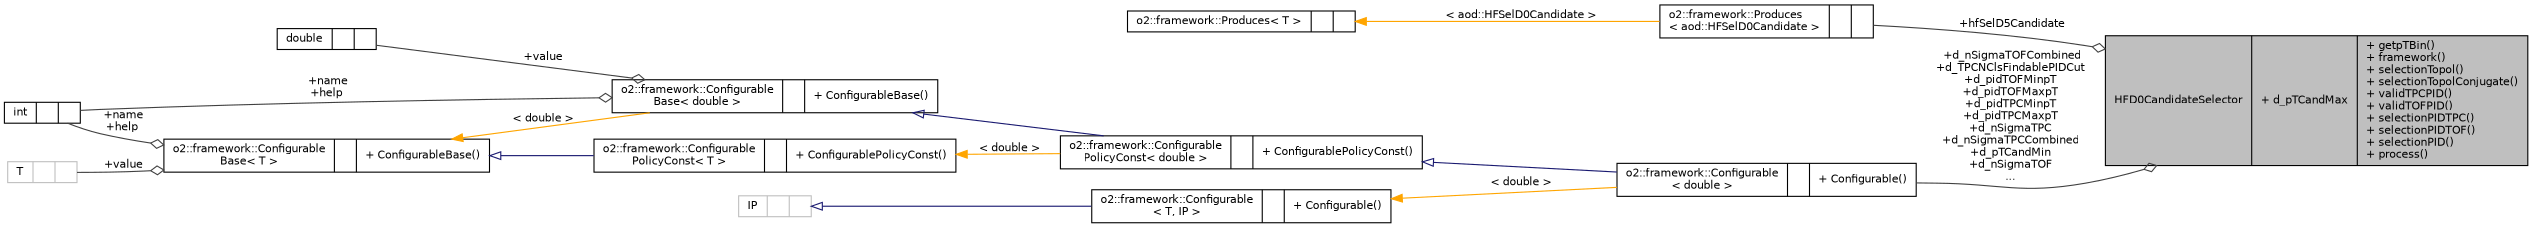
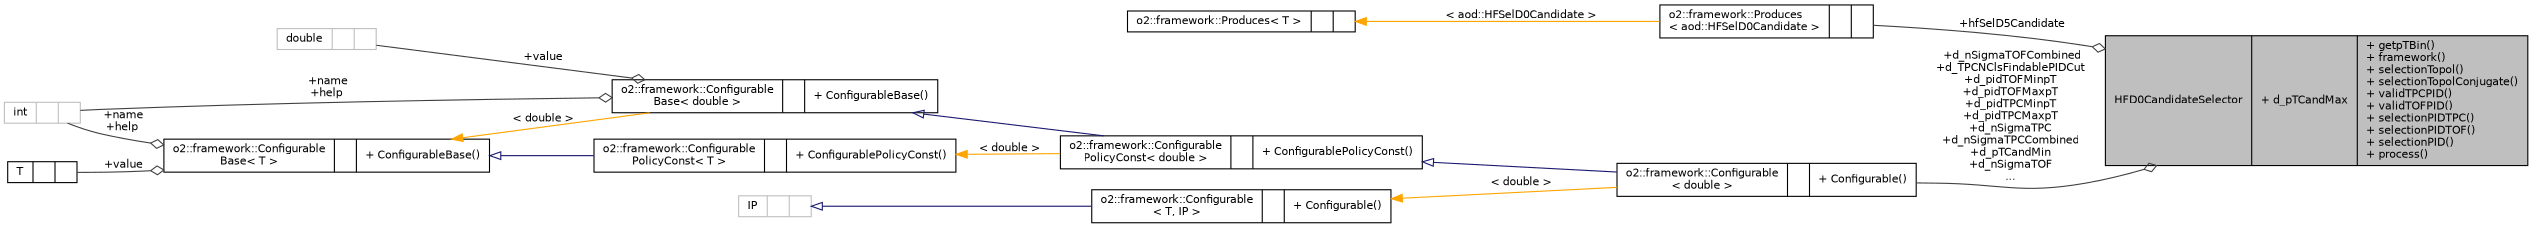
(327, 39) -> (327, 39)
(42, 113) -> (42, 113)
(42, 172) -> (42, 172)
